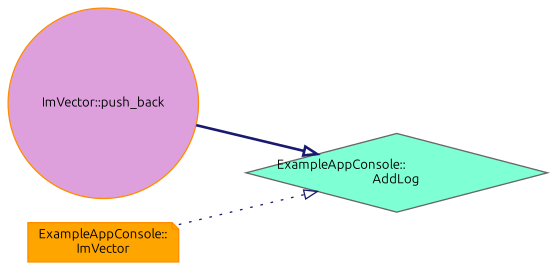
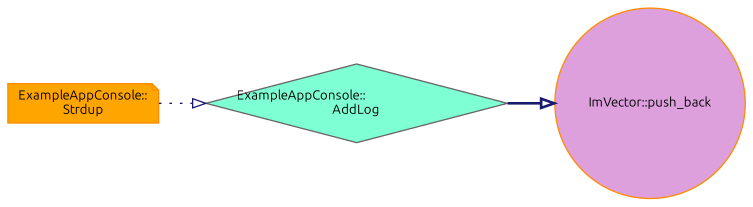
(250, 138) -> (524, 103)
(103, 242) -> (83, 103)
